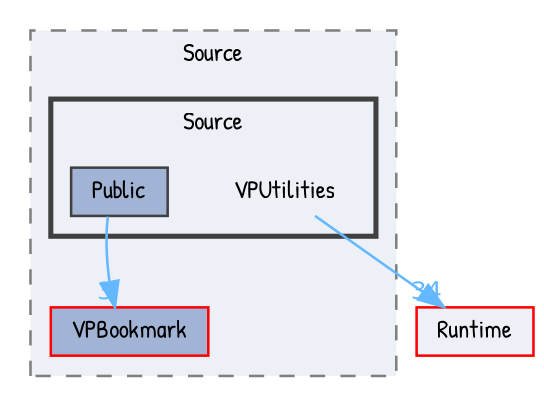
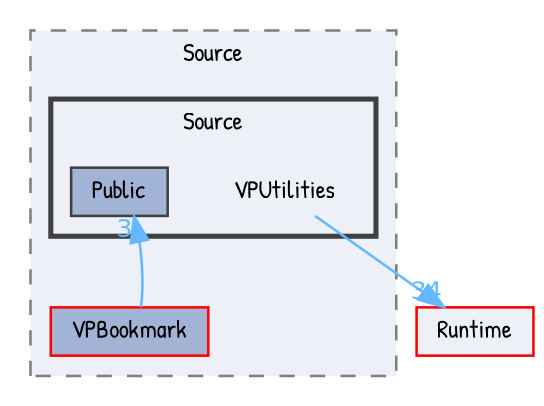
(107, 252) -> (142, 274)
